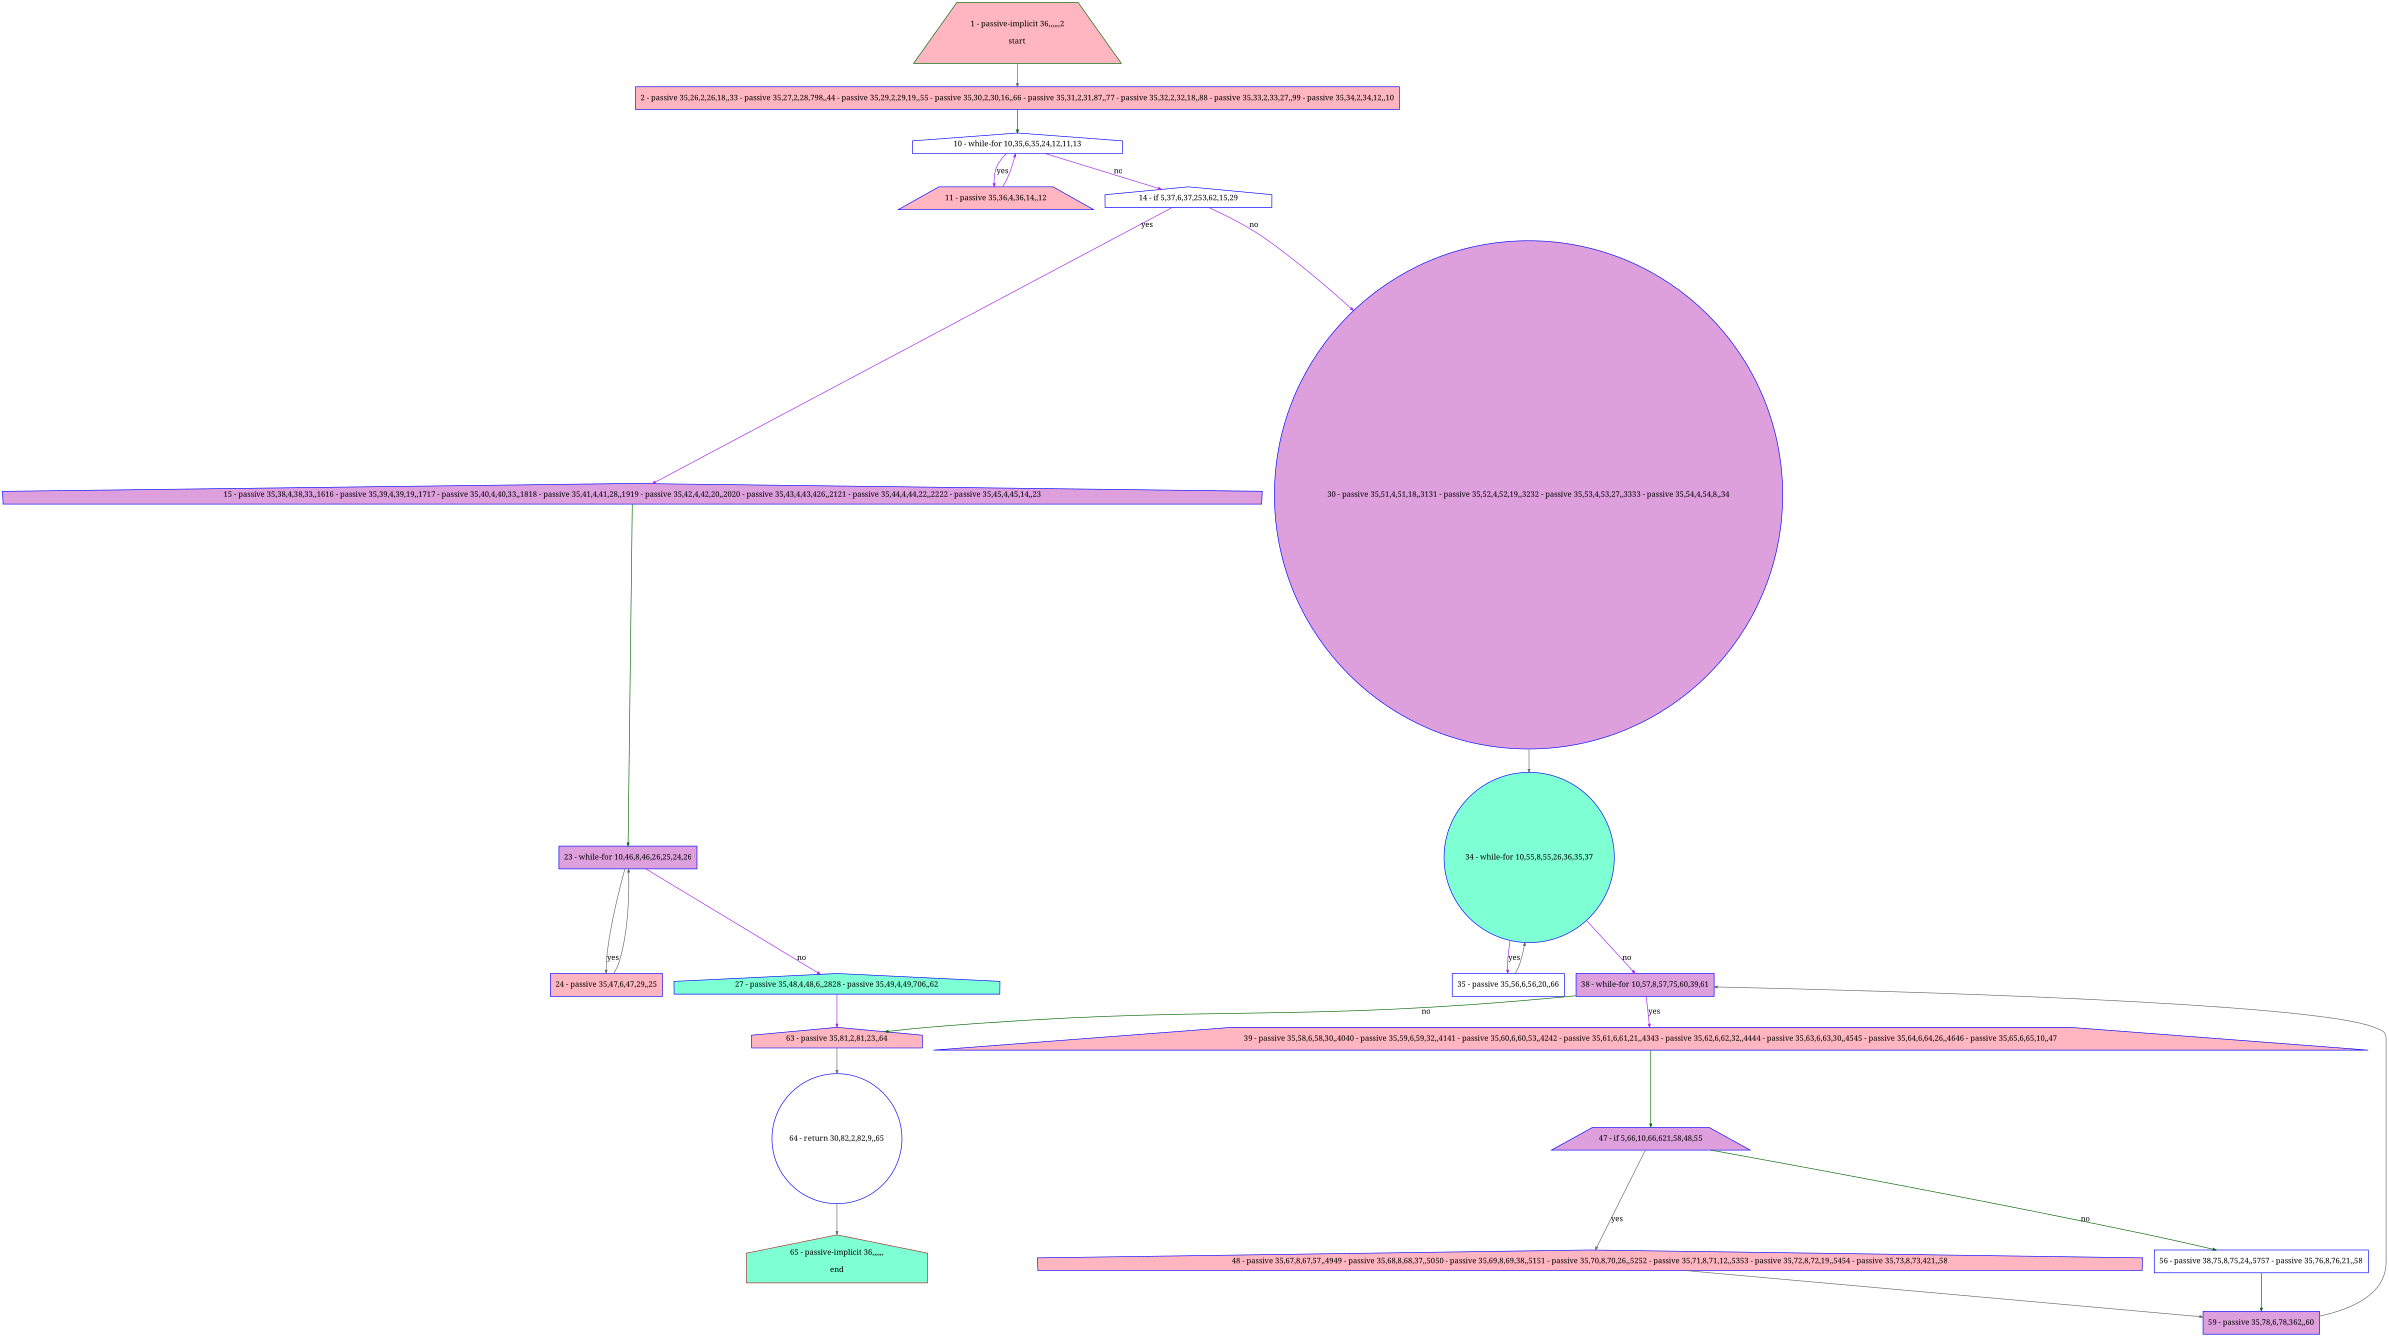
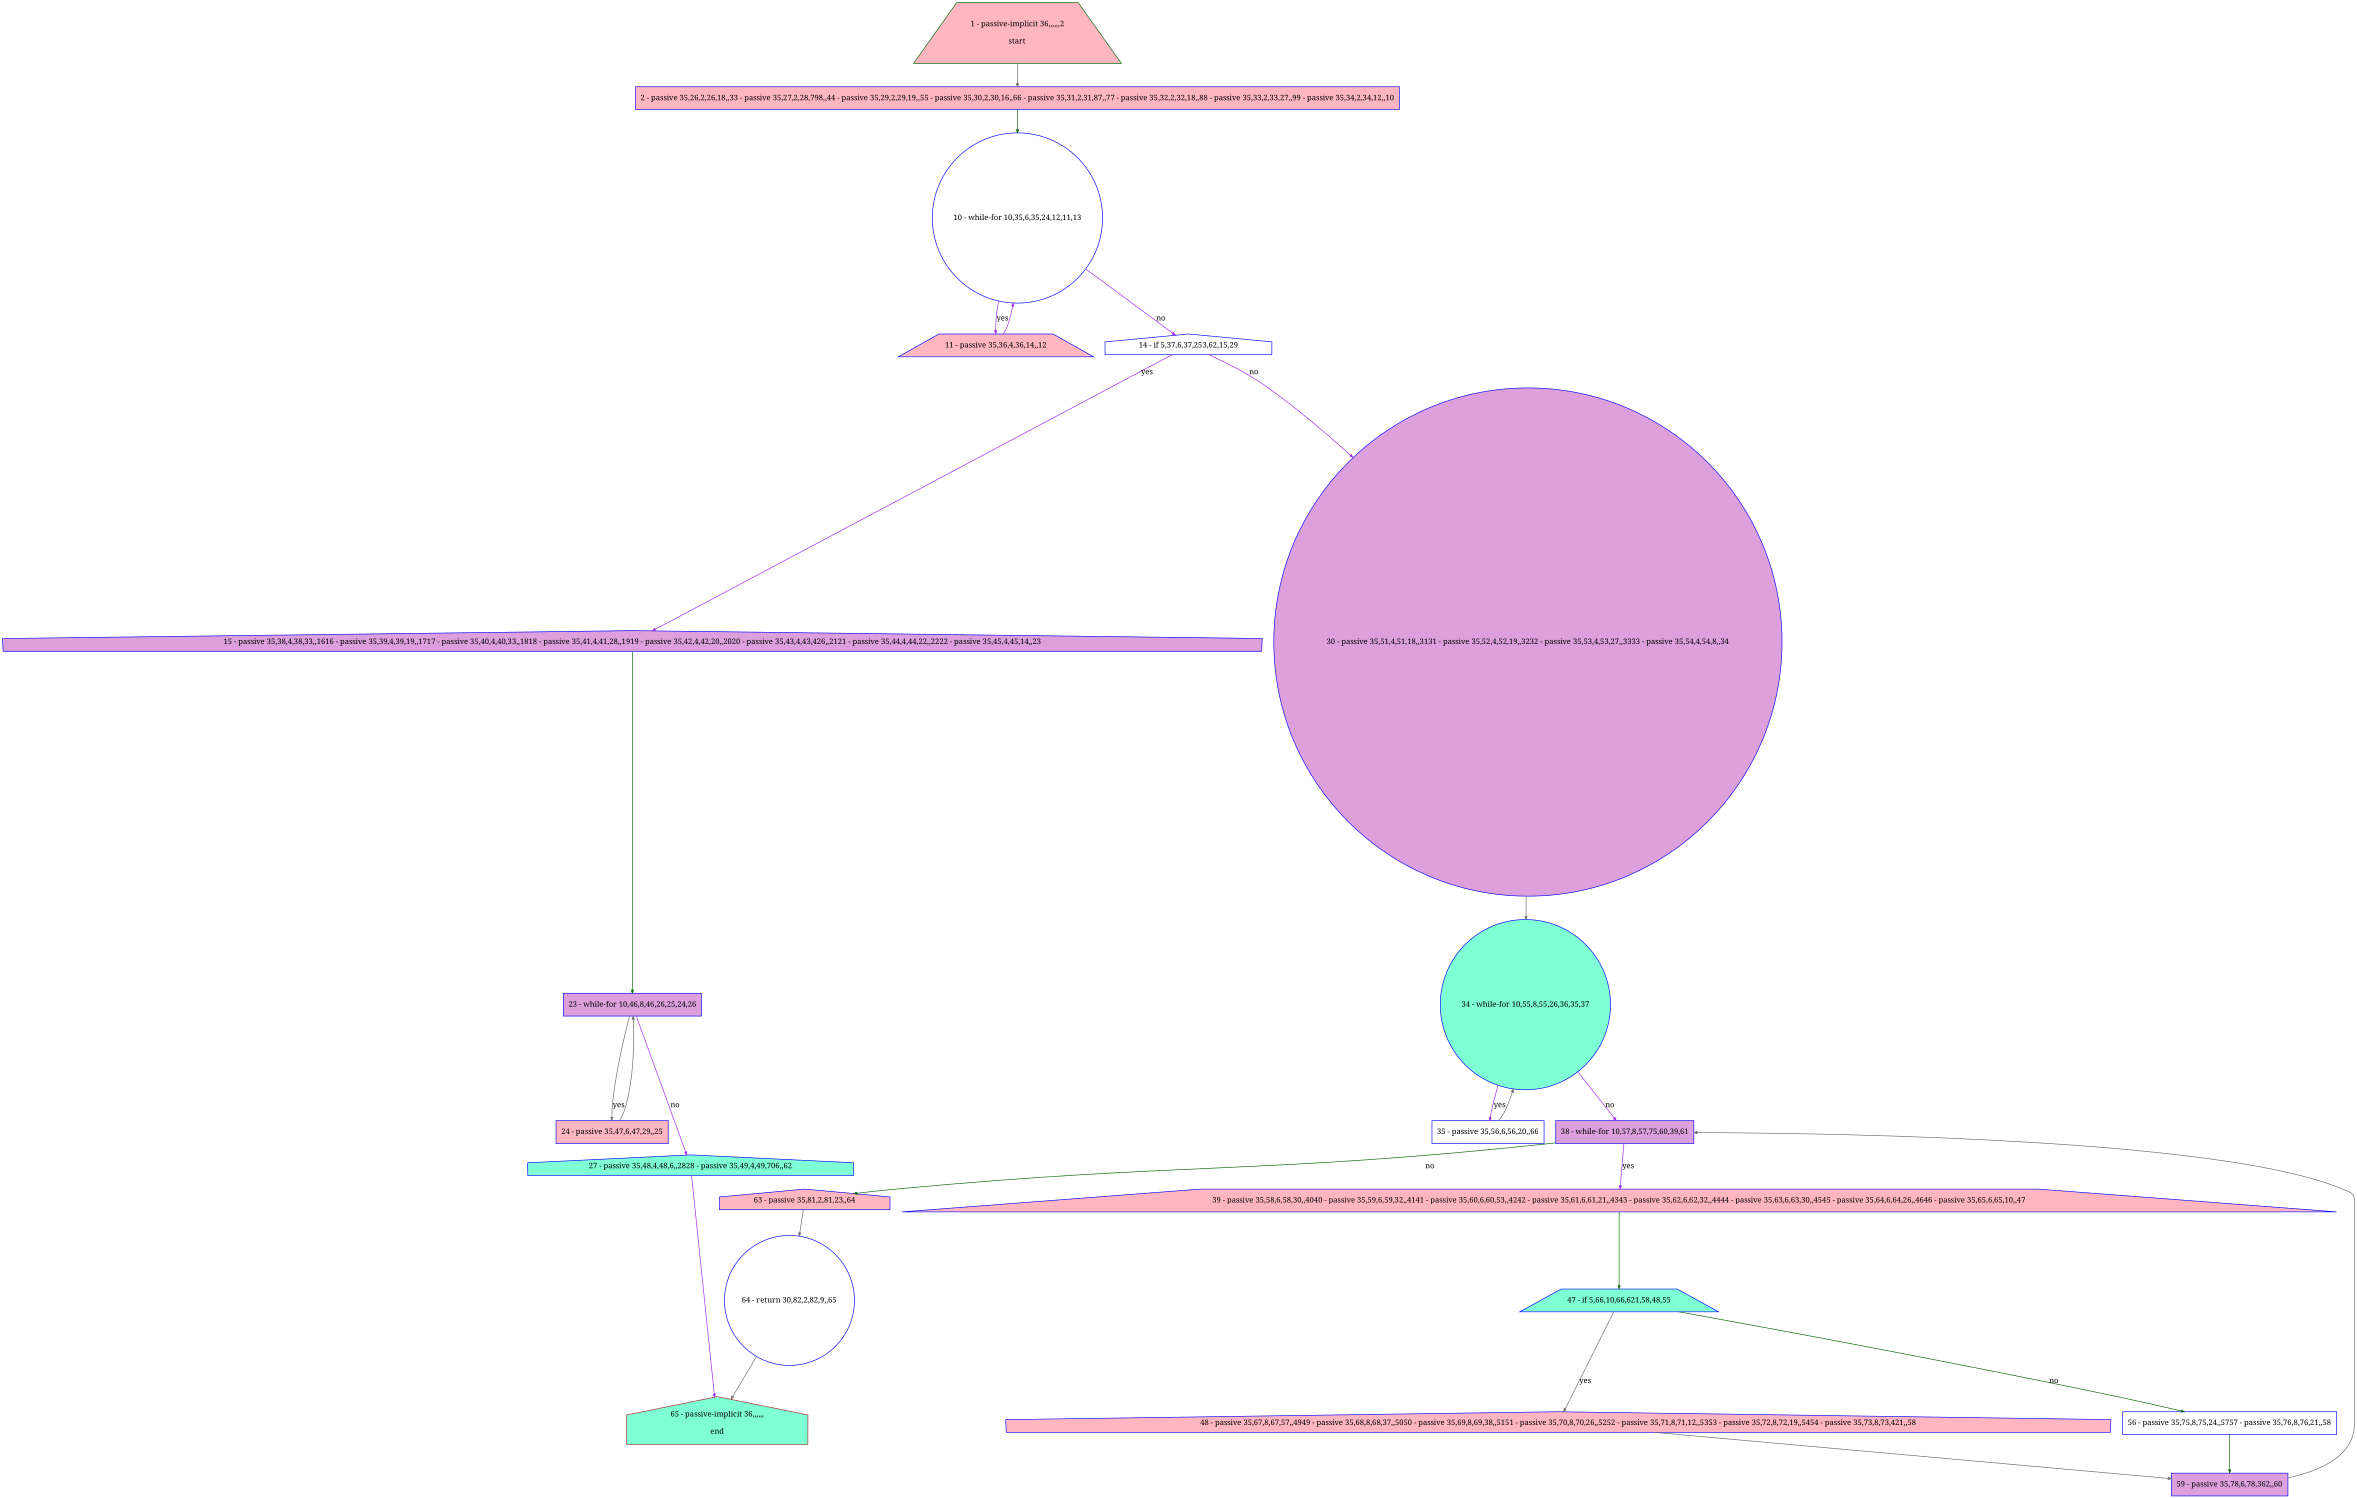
(1017, 144) -> (1017, 218)
(837, 1009) -> (703, 1285)
(1651, 1139) -> (1619, 1300)
(2261, 1261) -> (2230, 1423)
